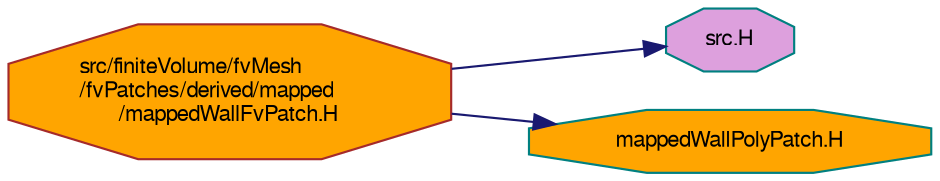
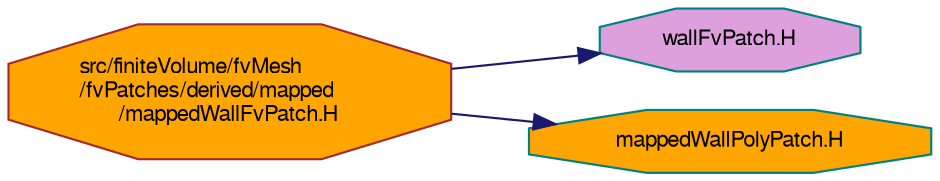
(730, 40) -> (730, 40)
